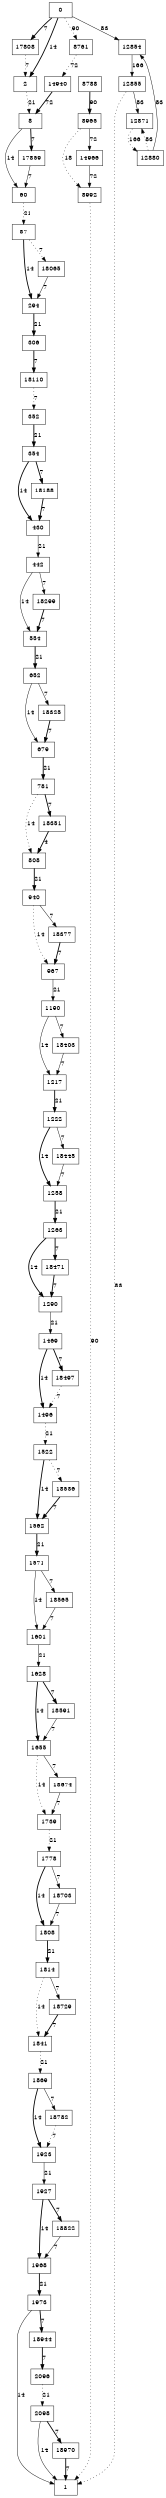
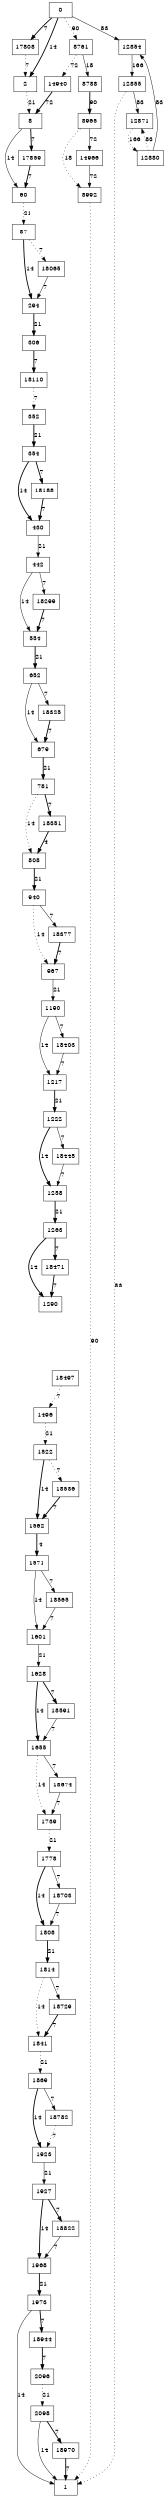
none -> (85, 64)
(28, 174) -> (28, 174)
(50, 1341) -> none
(41, 1545) -> (41, 1545)
